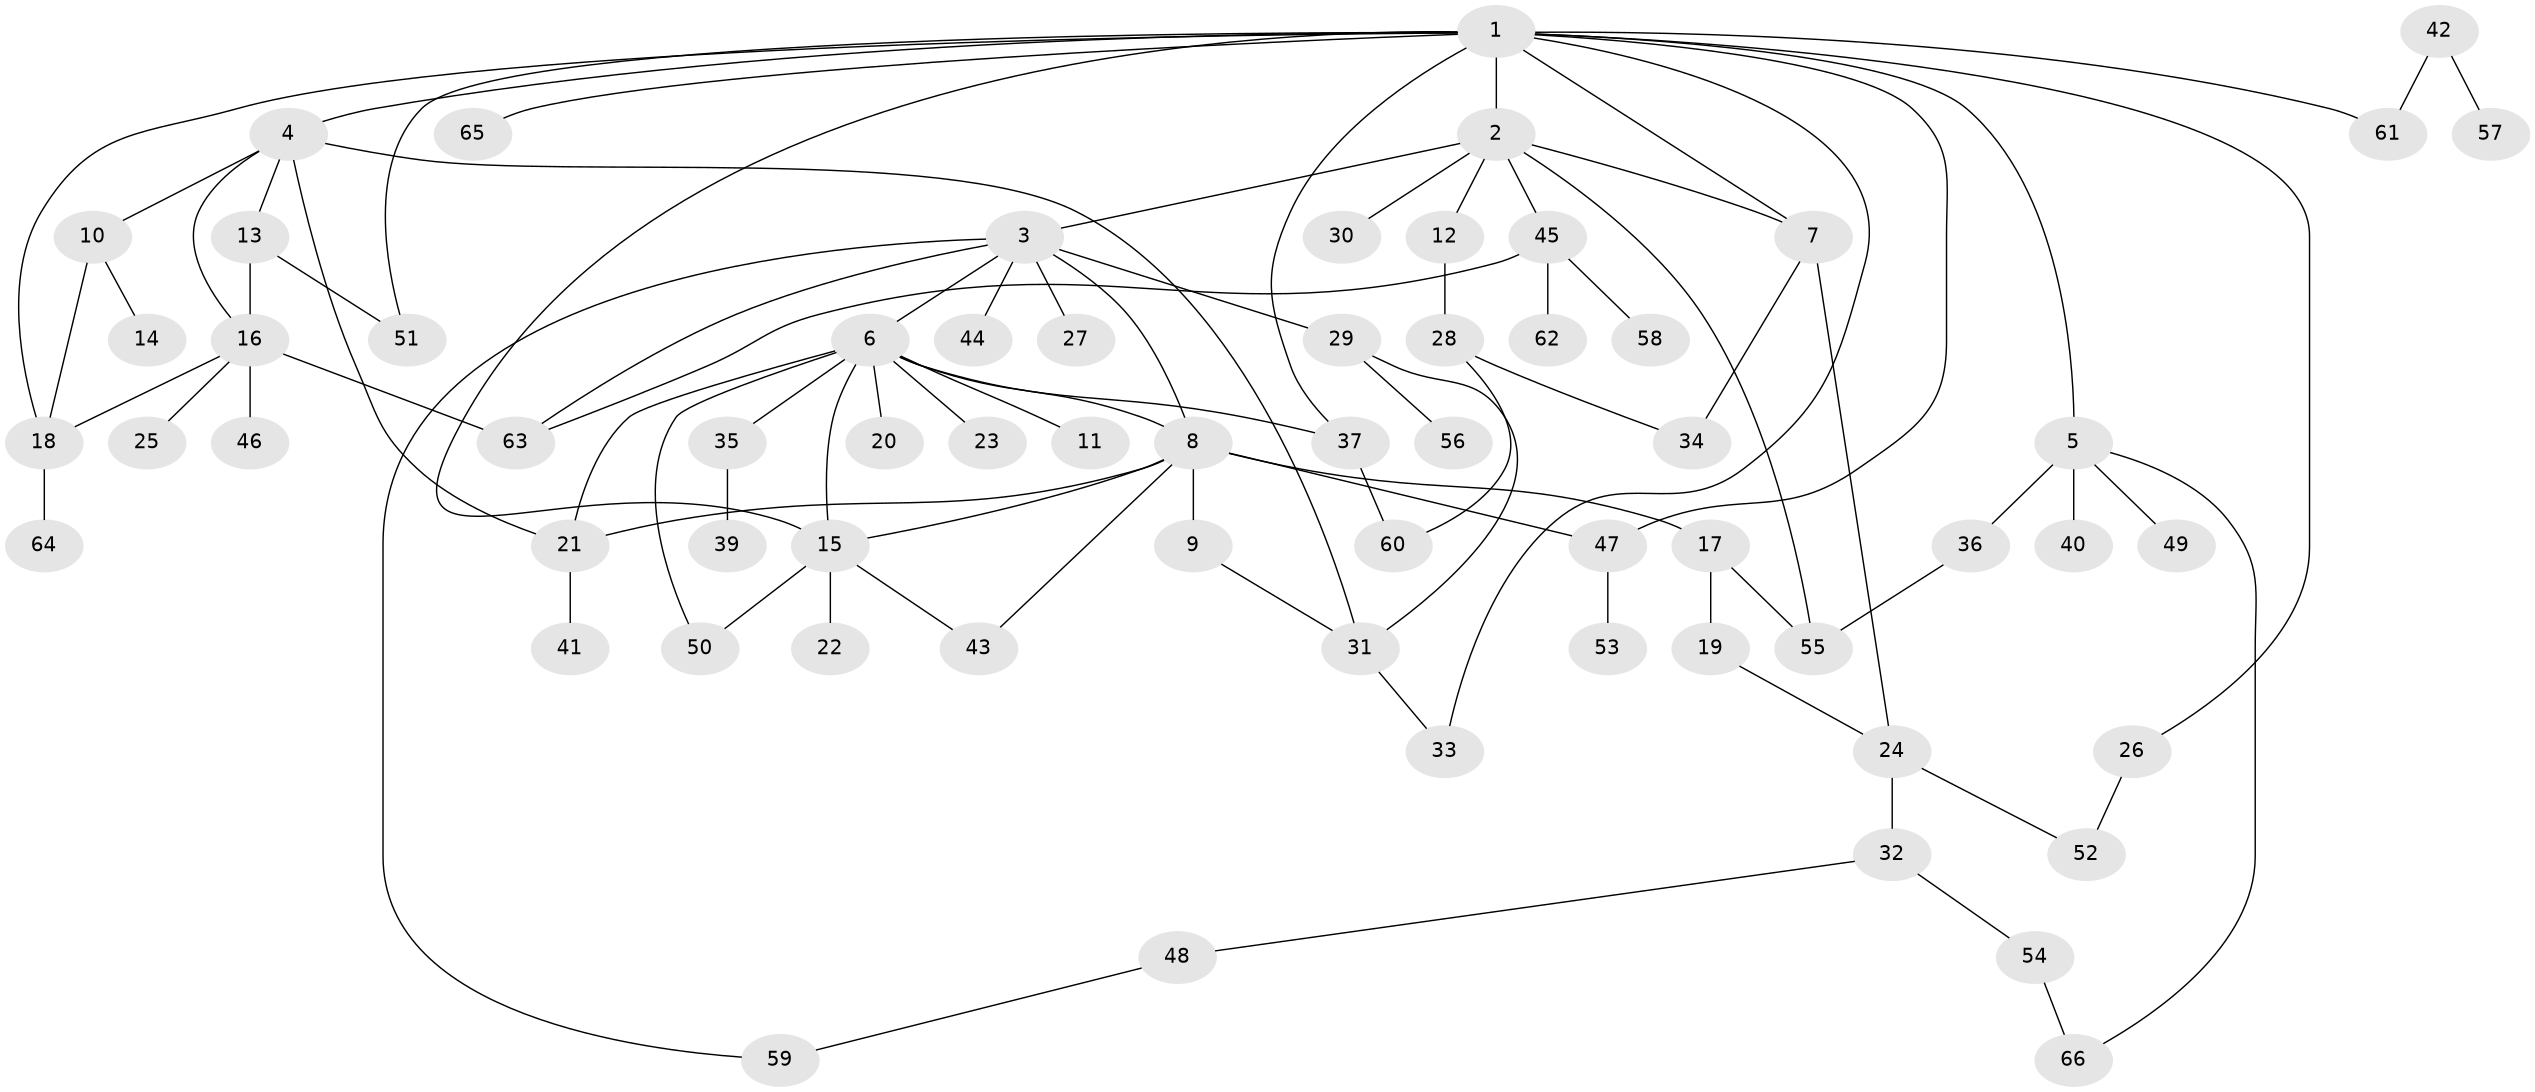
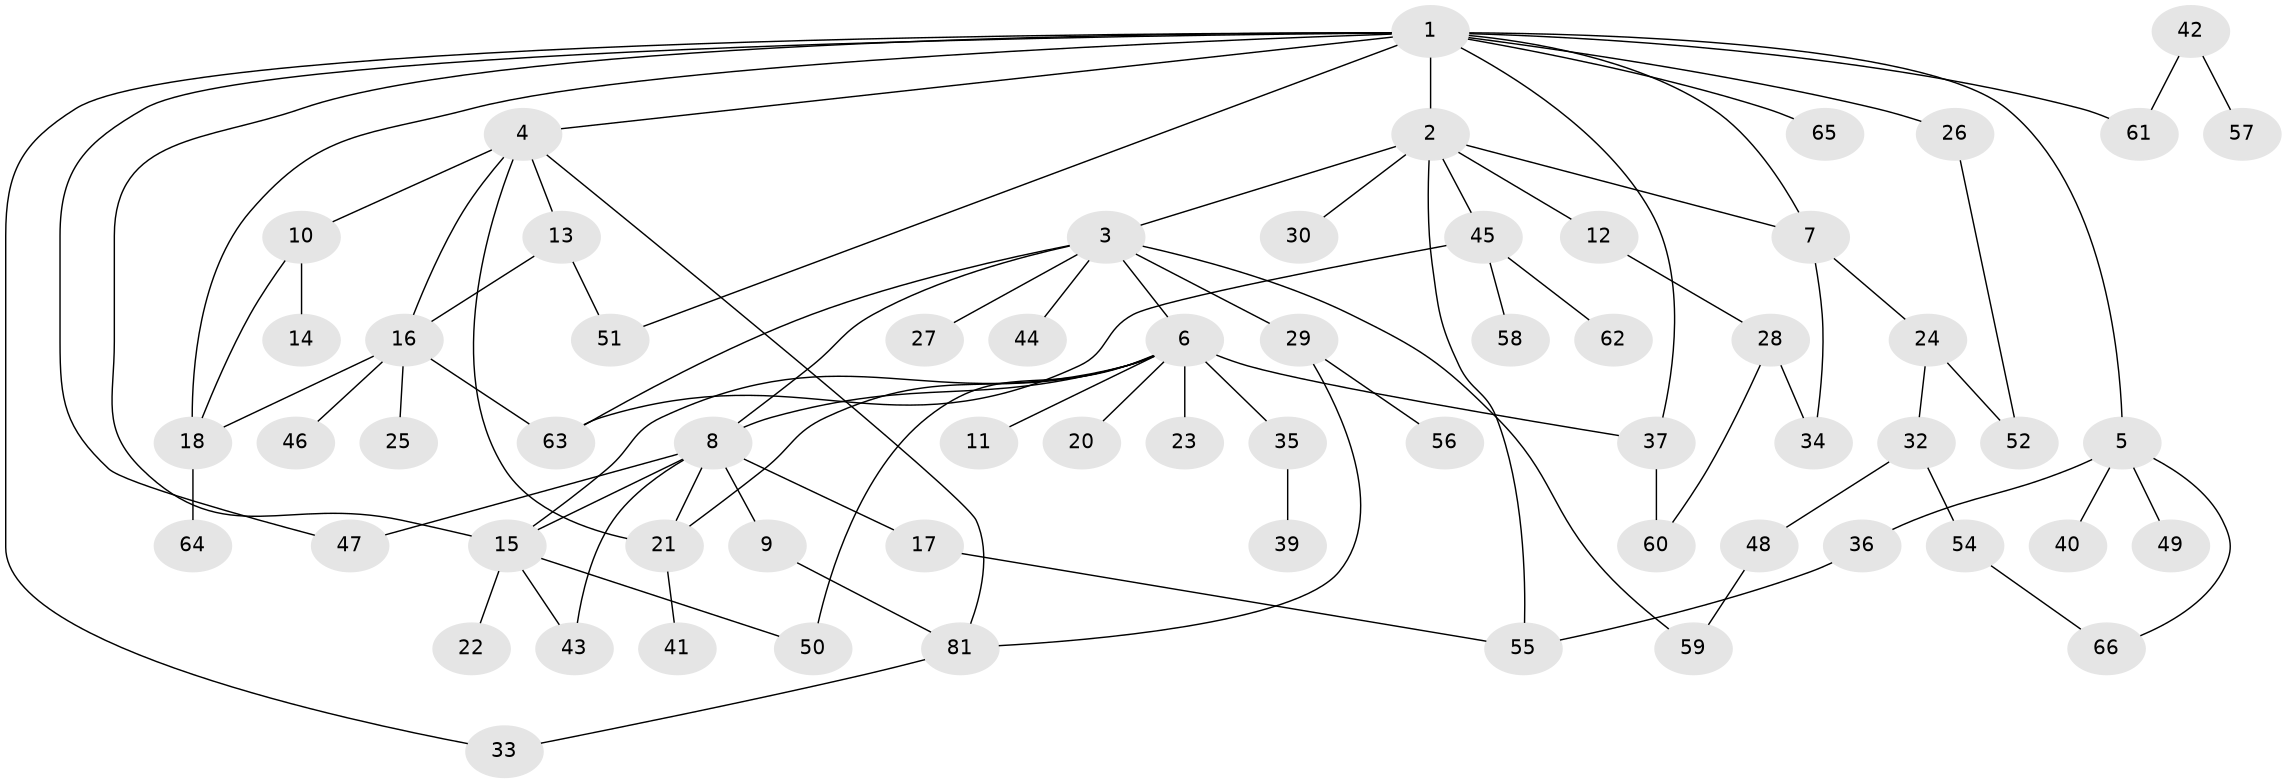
(1361, 649) -> (960, 649)
(1608, 649) -> none
(1711, 649) -> none
